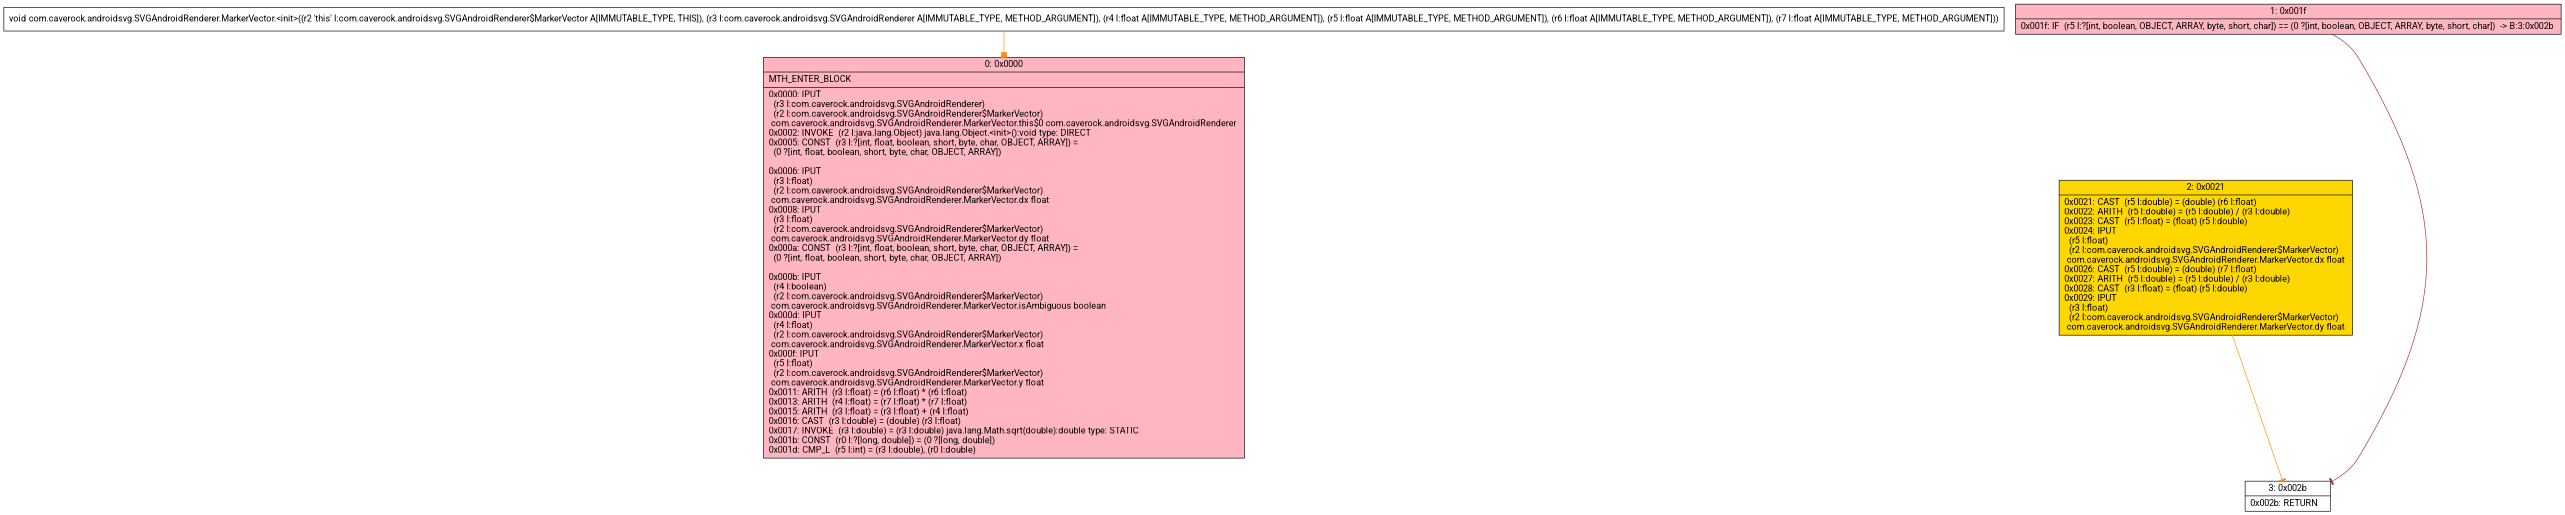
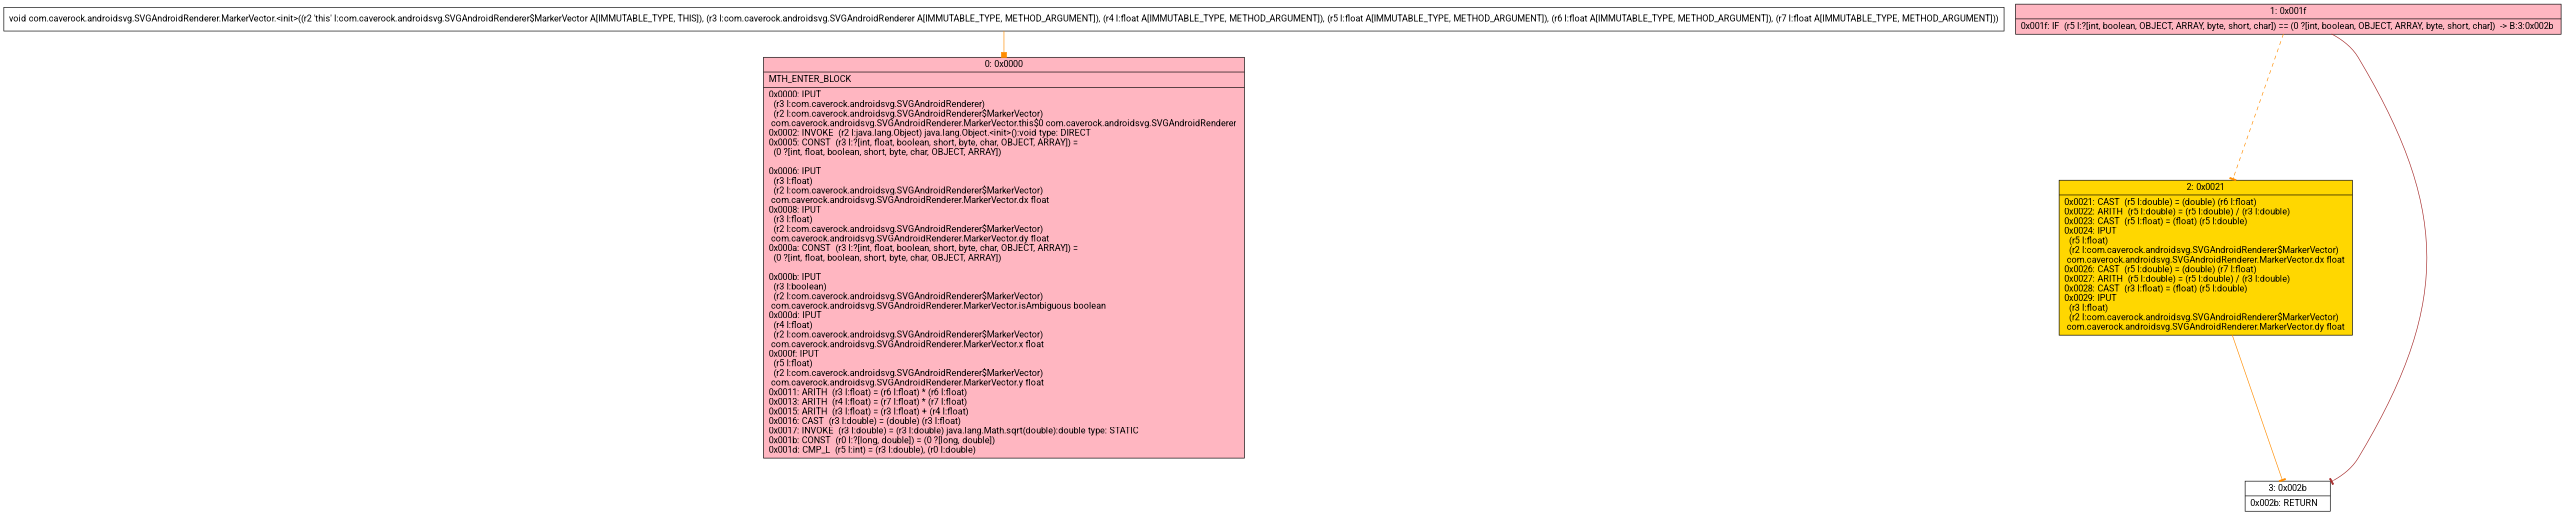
none -> (2258, 106)
(798, 287) -> (798, 287)
